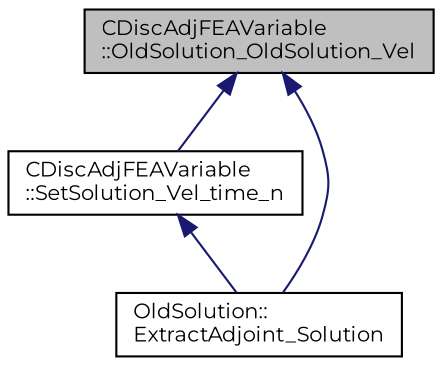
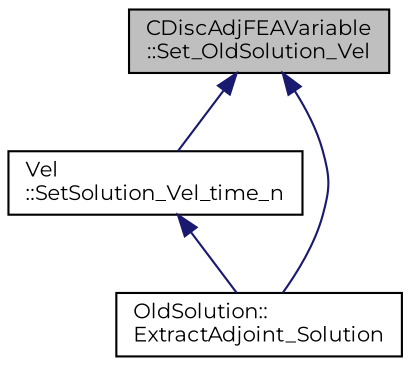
(259, 41) -> (259, 41)
(155, 183) -> (155, 183)
